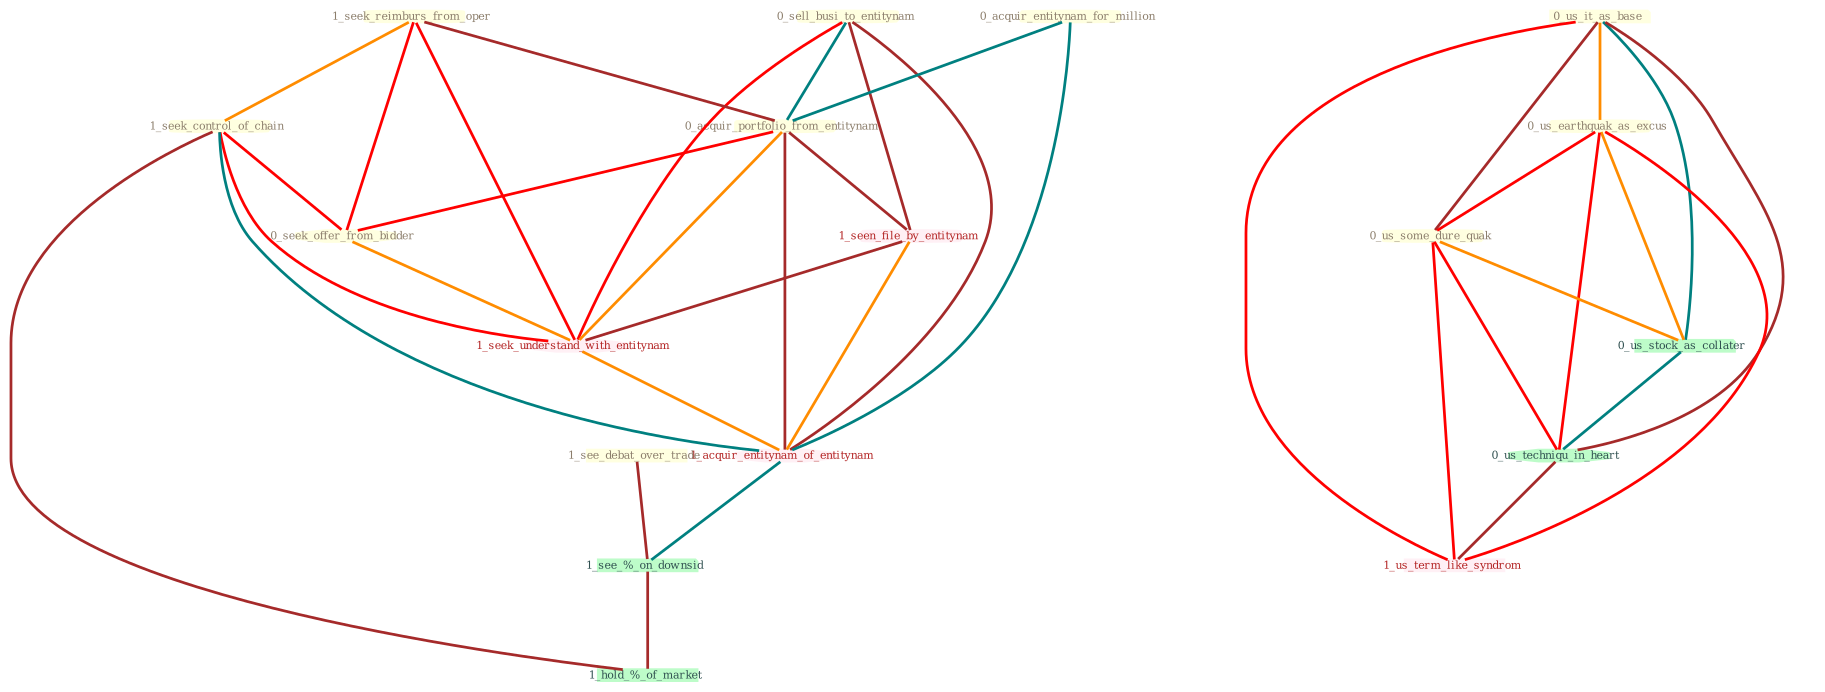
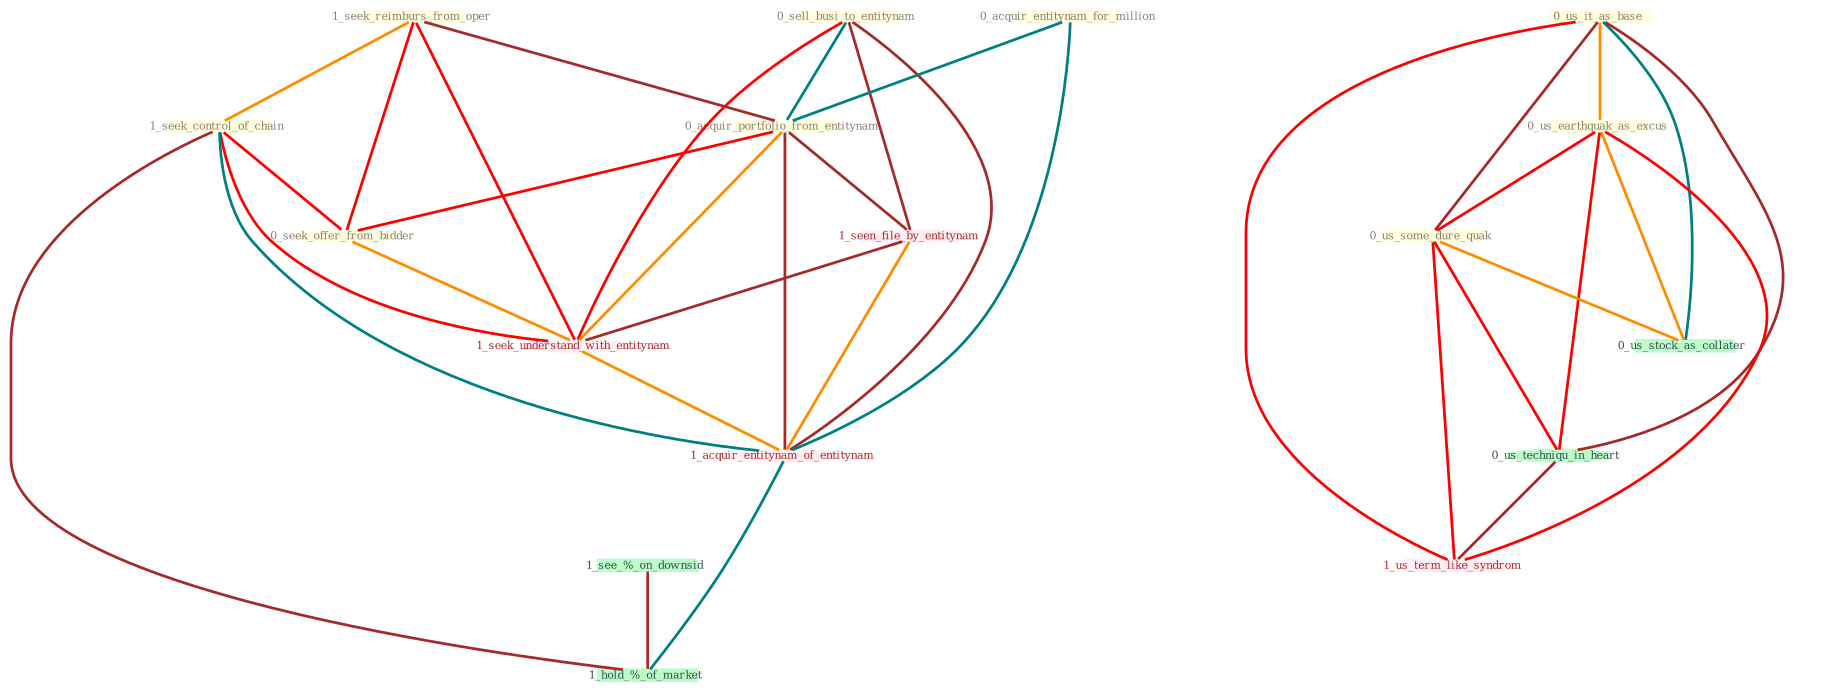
(1622, 401) -> none
(637, 456) -> none
(716, 511) -> (723, 569)
